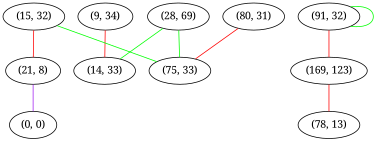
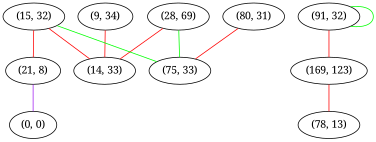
none -> (69, 44)
(142, 44) -> (142, 44)
